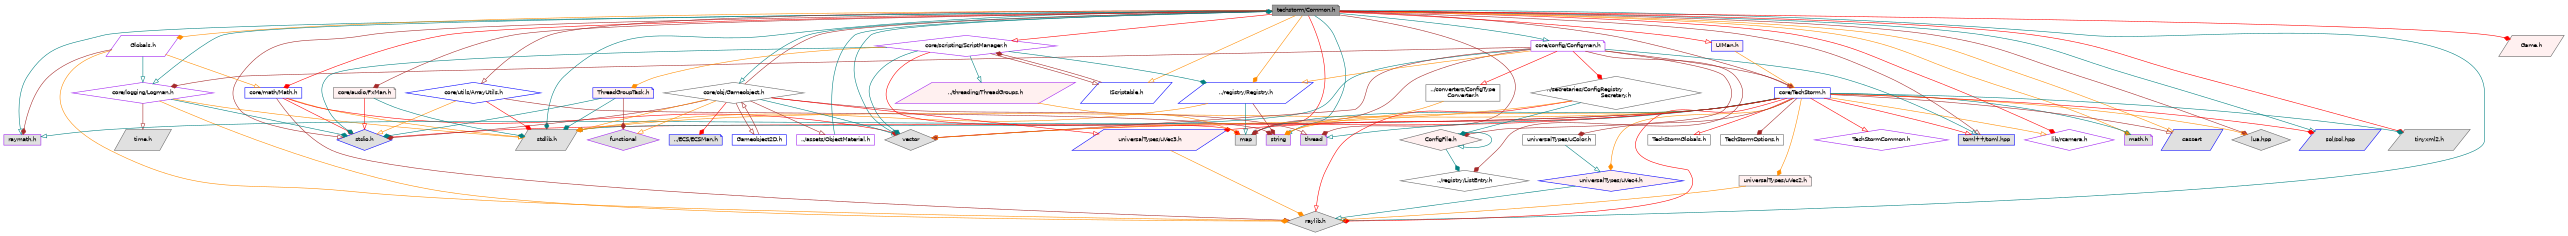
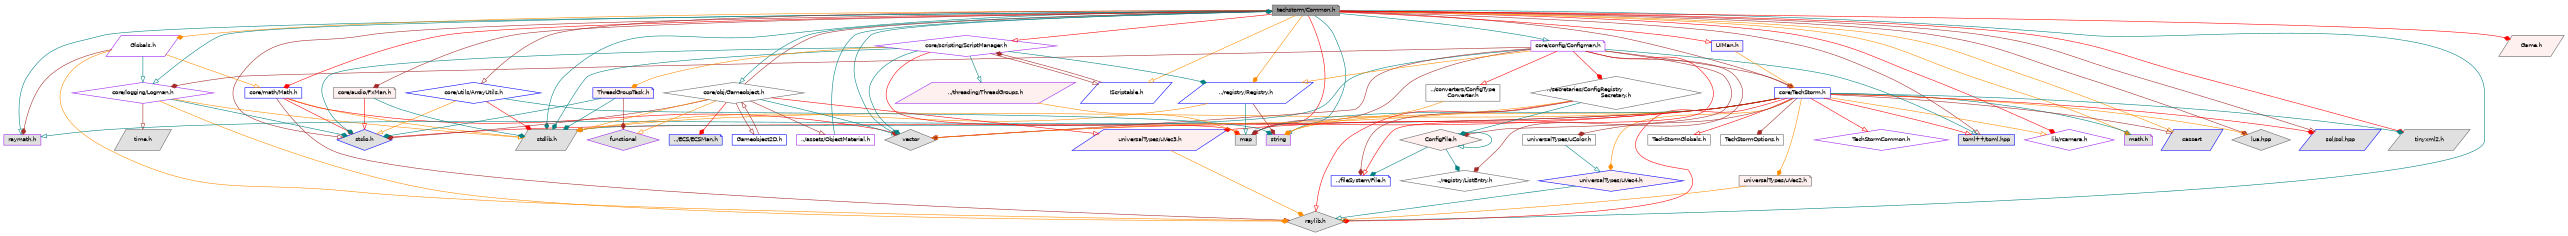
(1954, 32) -> (1954, 32)
none -> (714, 58)
(885, 114) -> (885, 114)
(1314, 140) -> none
none -> (1361, 181)
